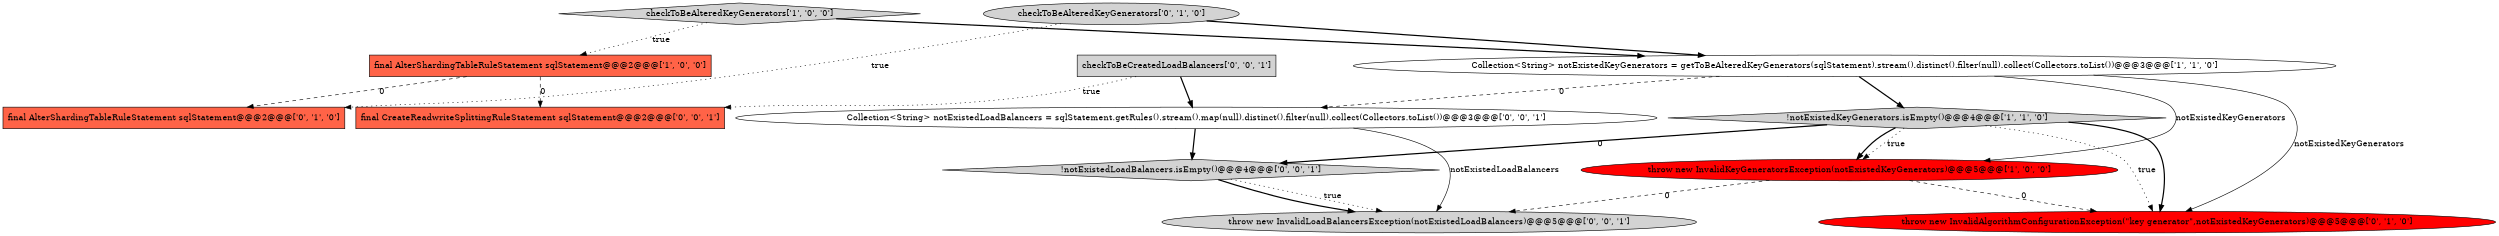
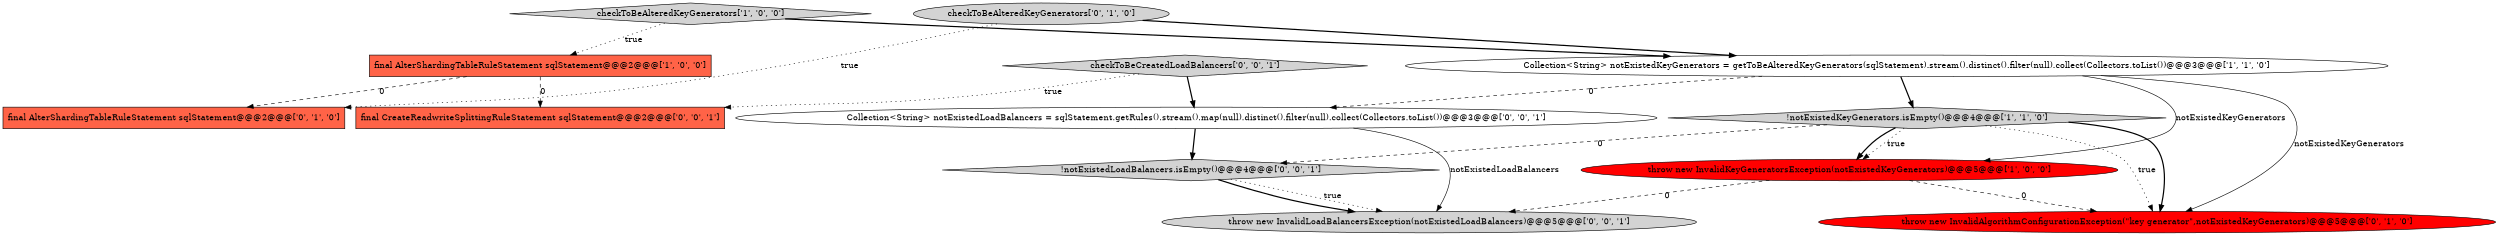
(1177, 66) -> (1185, 66)
(1557, 144) -> (1557, 144)
